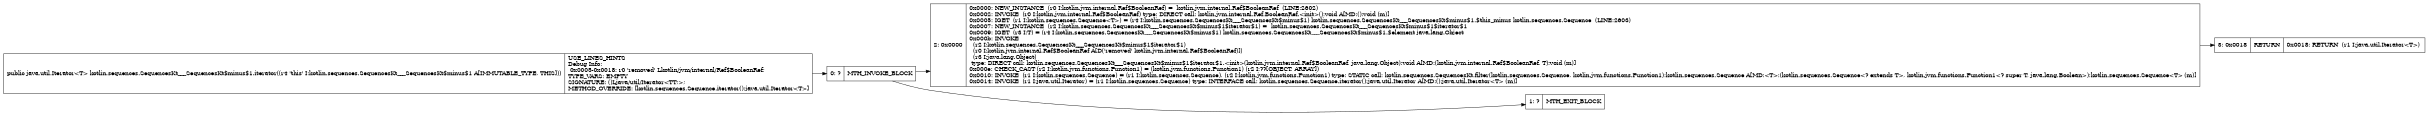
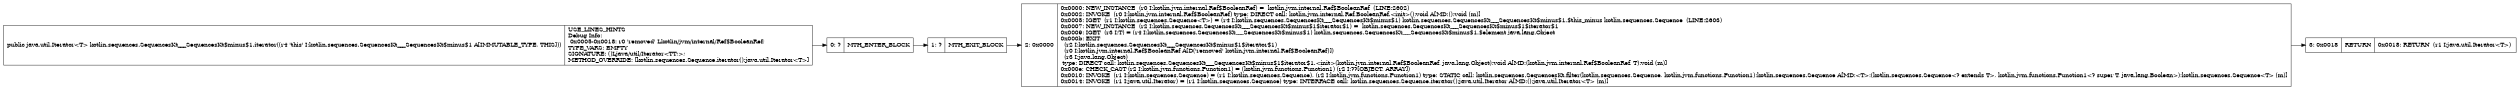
(996, 39) -> (1082, 39)
(921, 72) -> (1012, 45)
(880, 73) -> (879, 45)
